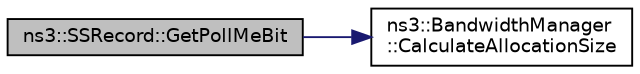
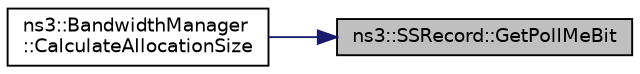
(327, 37) -> (293, 37)
